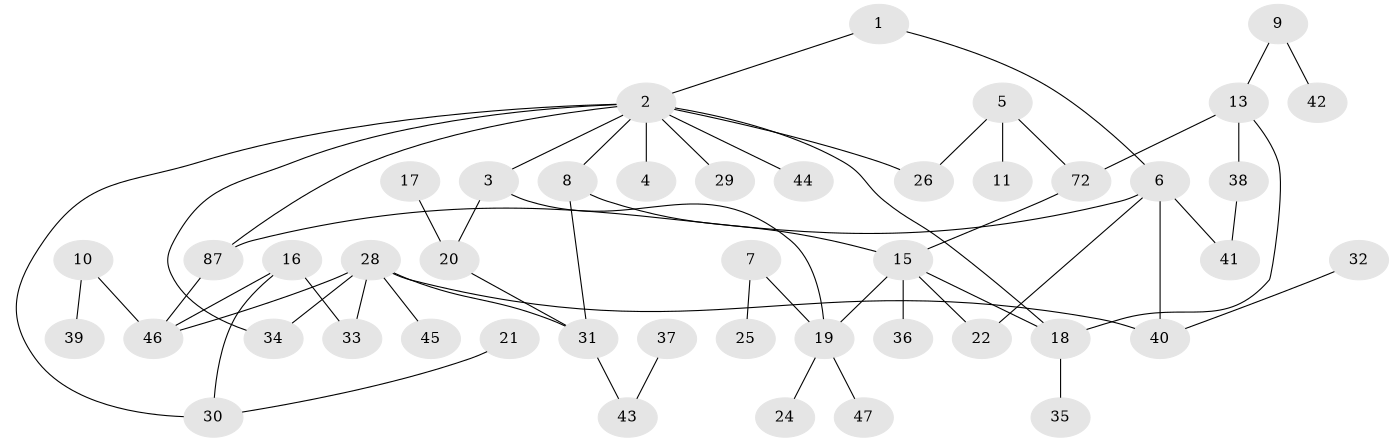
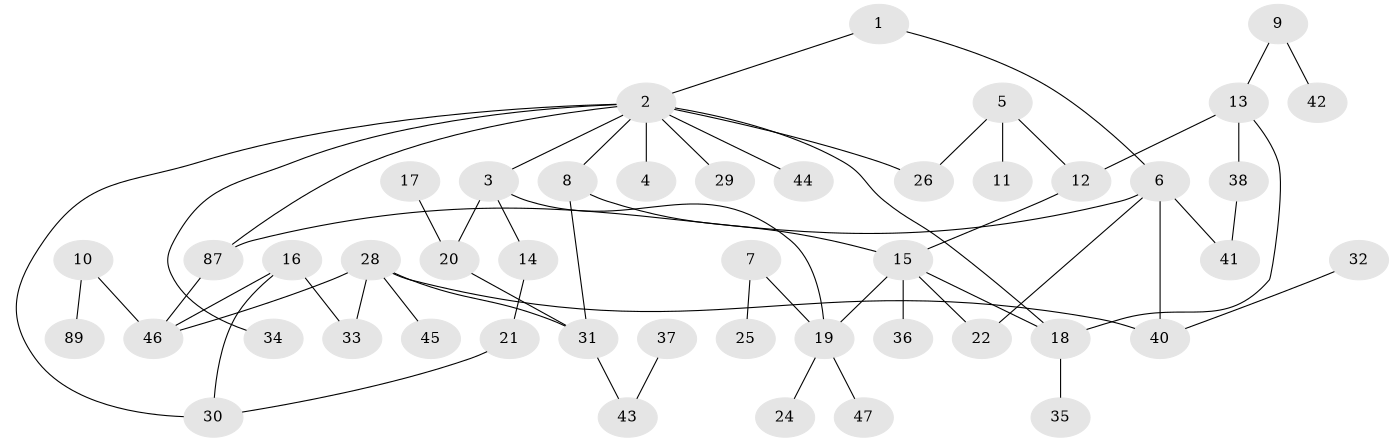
(1081, 181) -> (1081, 181)
none -> (528, 260)
(328, 295) -> none
(75, 339) -> (75, 339)
